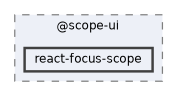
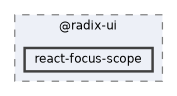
(89, 26) -> (89, 26)
